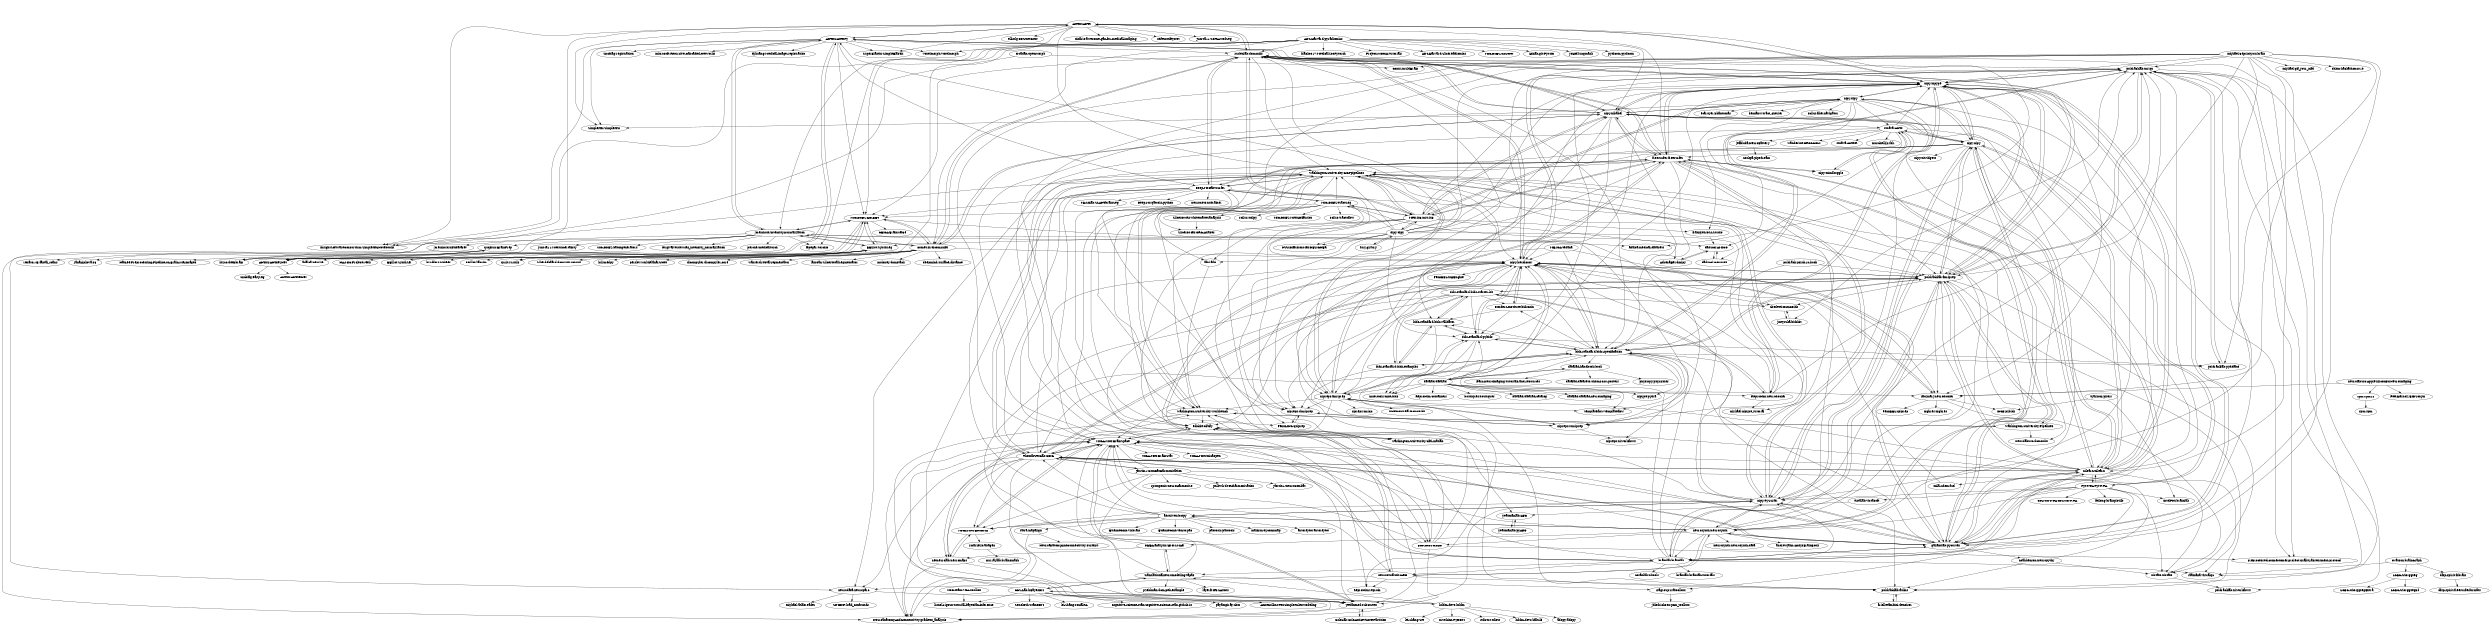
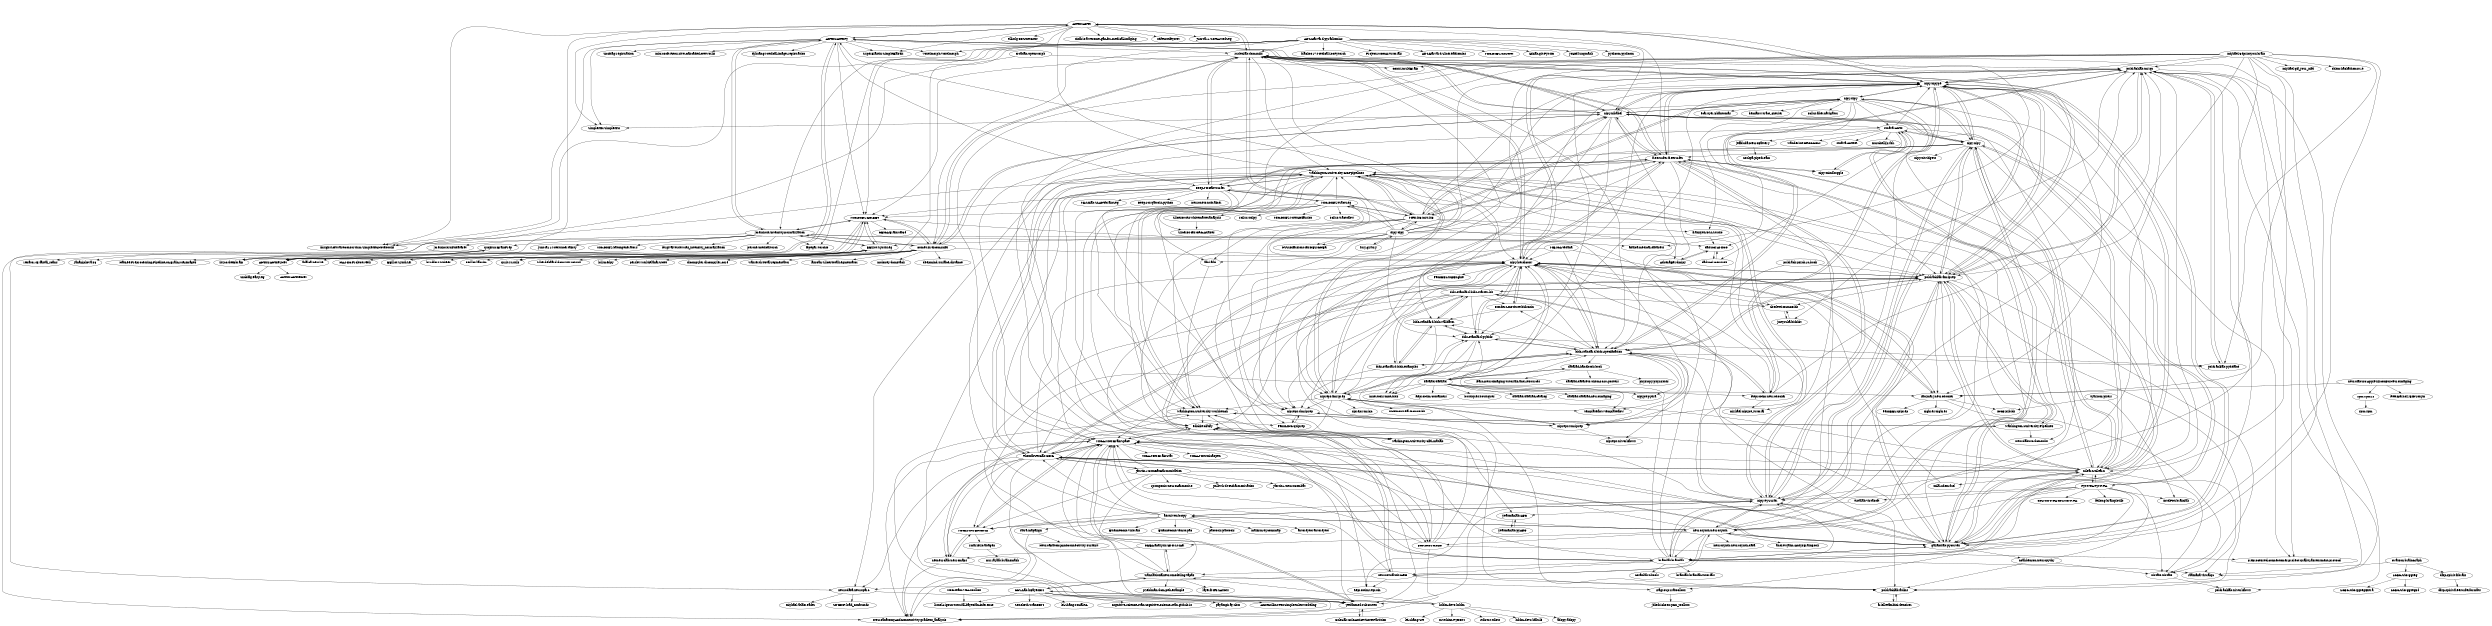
(911, 483) -> (1079, 534)
